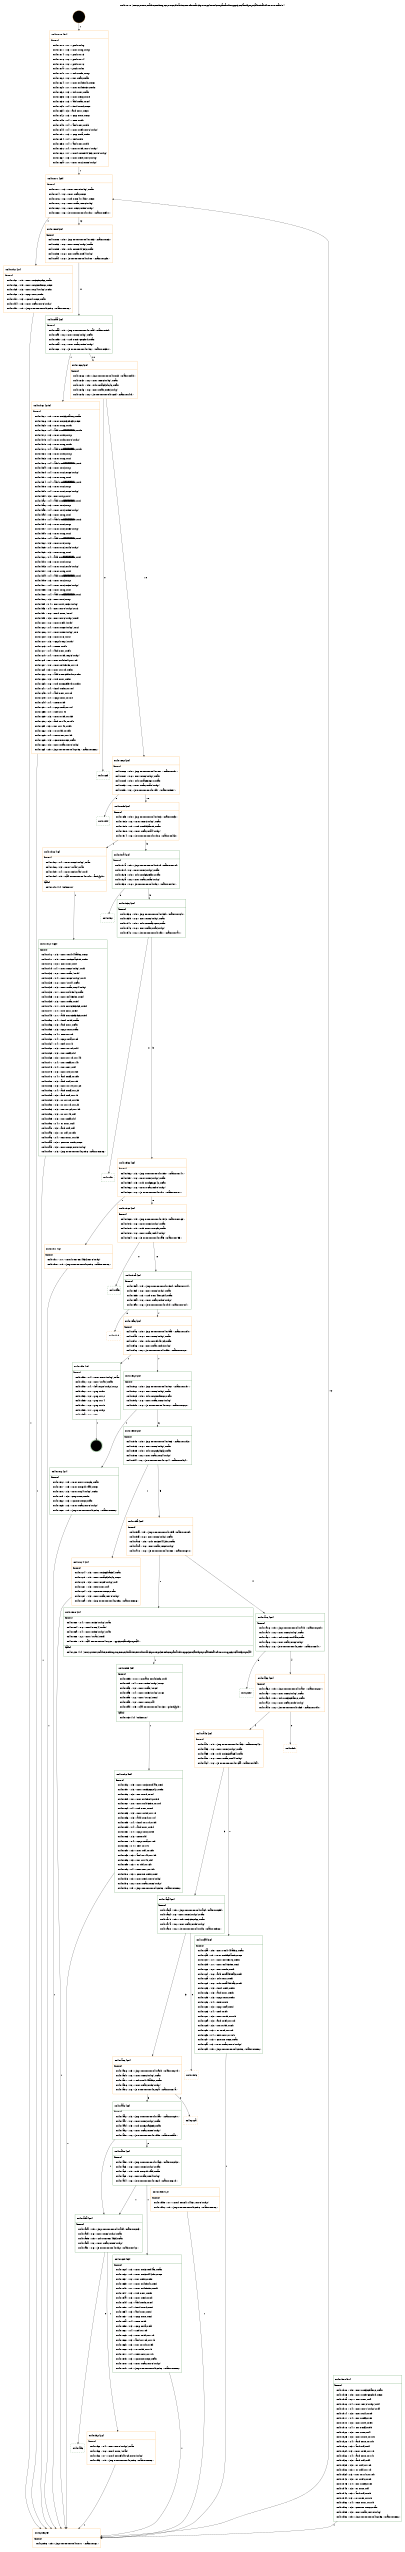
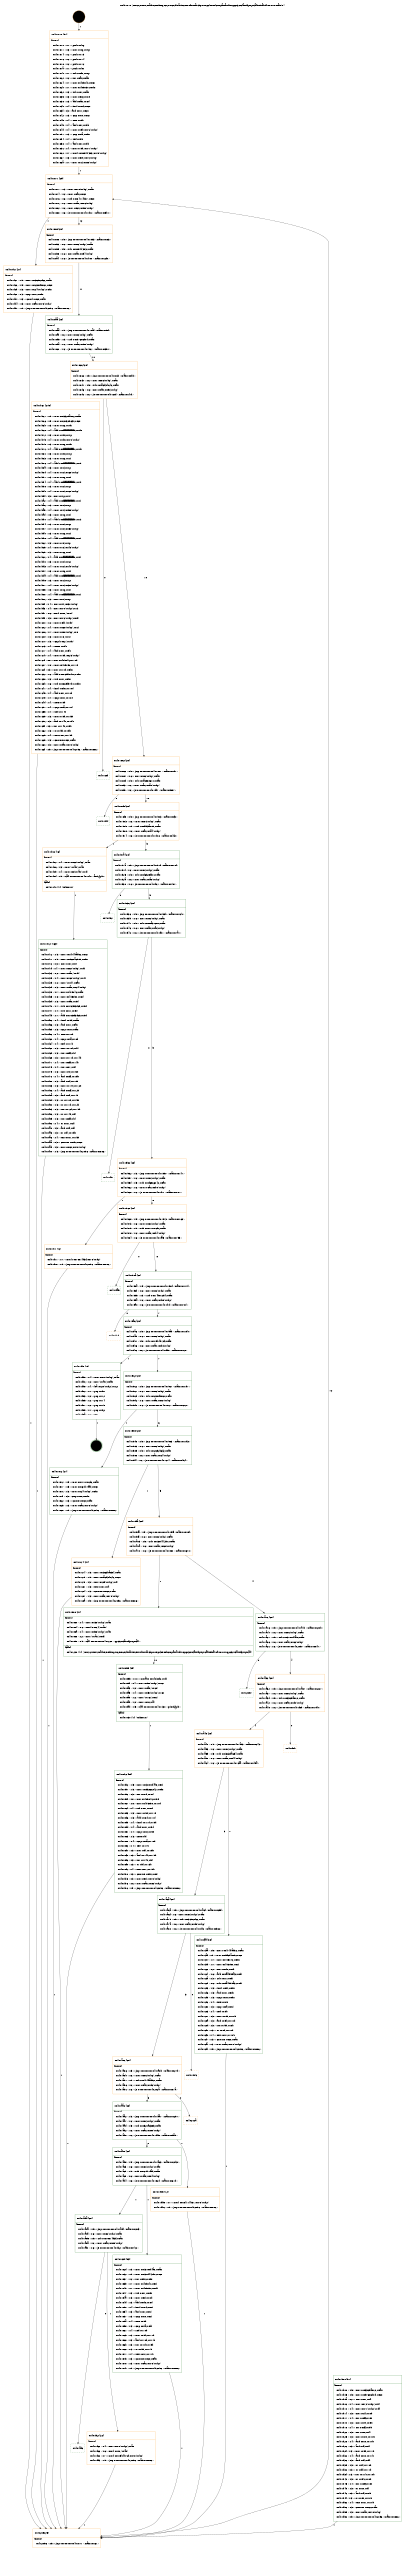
(66, 376) -> none
(158, 1336) -> (158, 1336)
(155, 1660) -> (155, 1660)
(102, 2175) -> (187, 2162)
